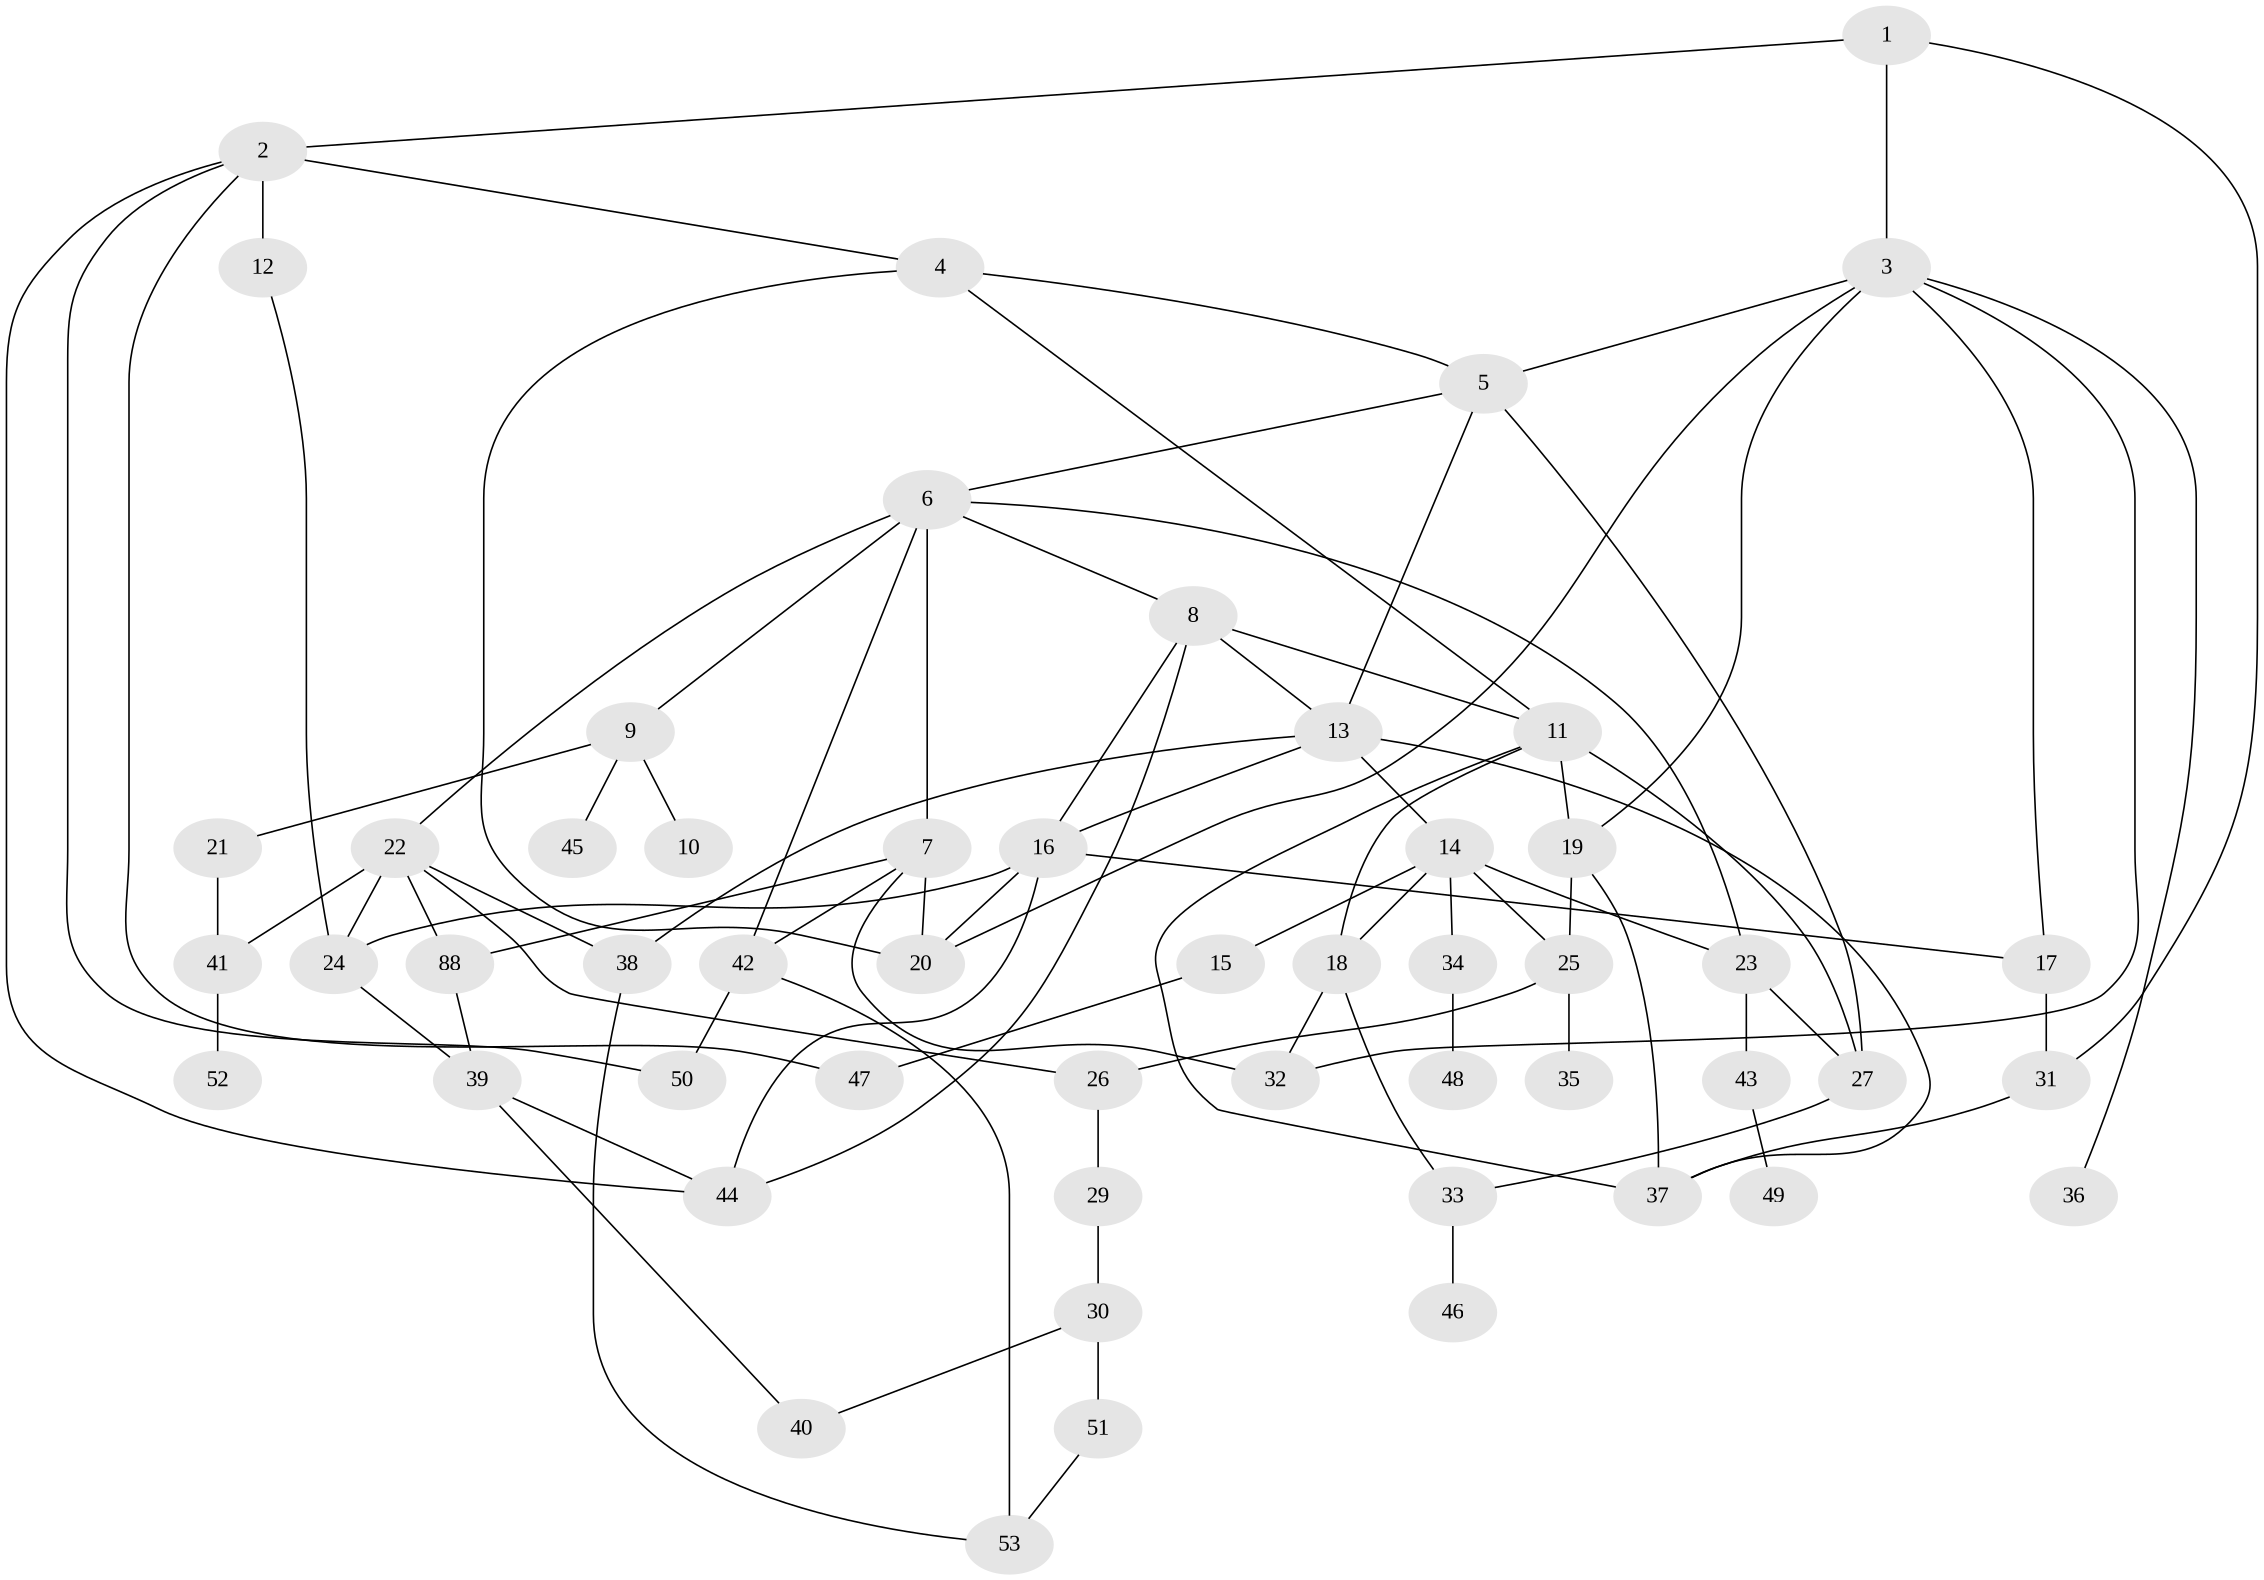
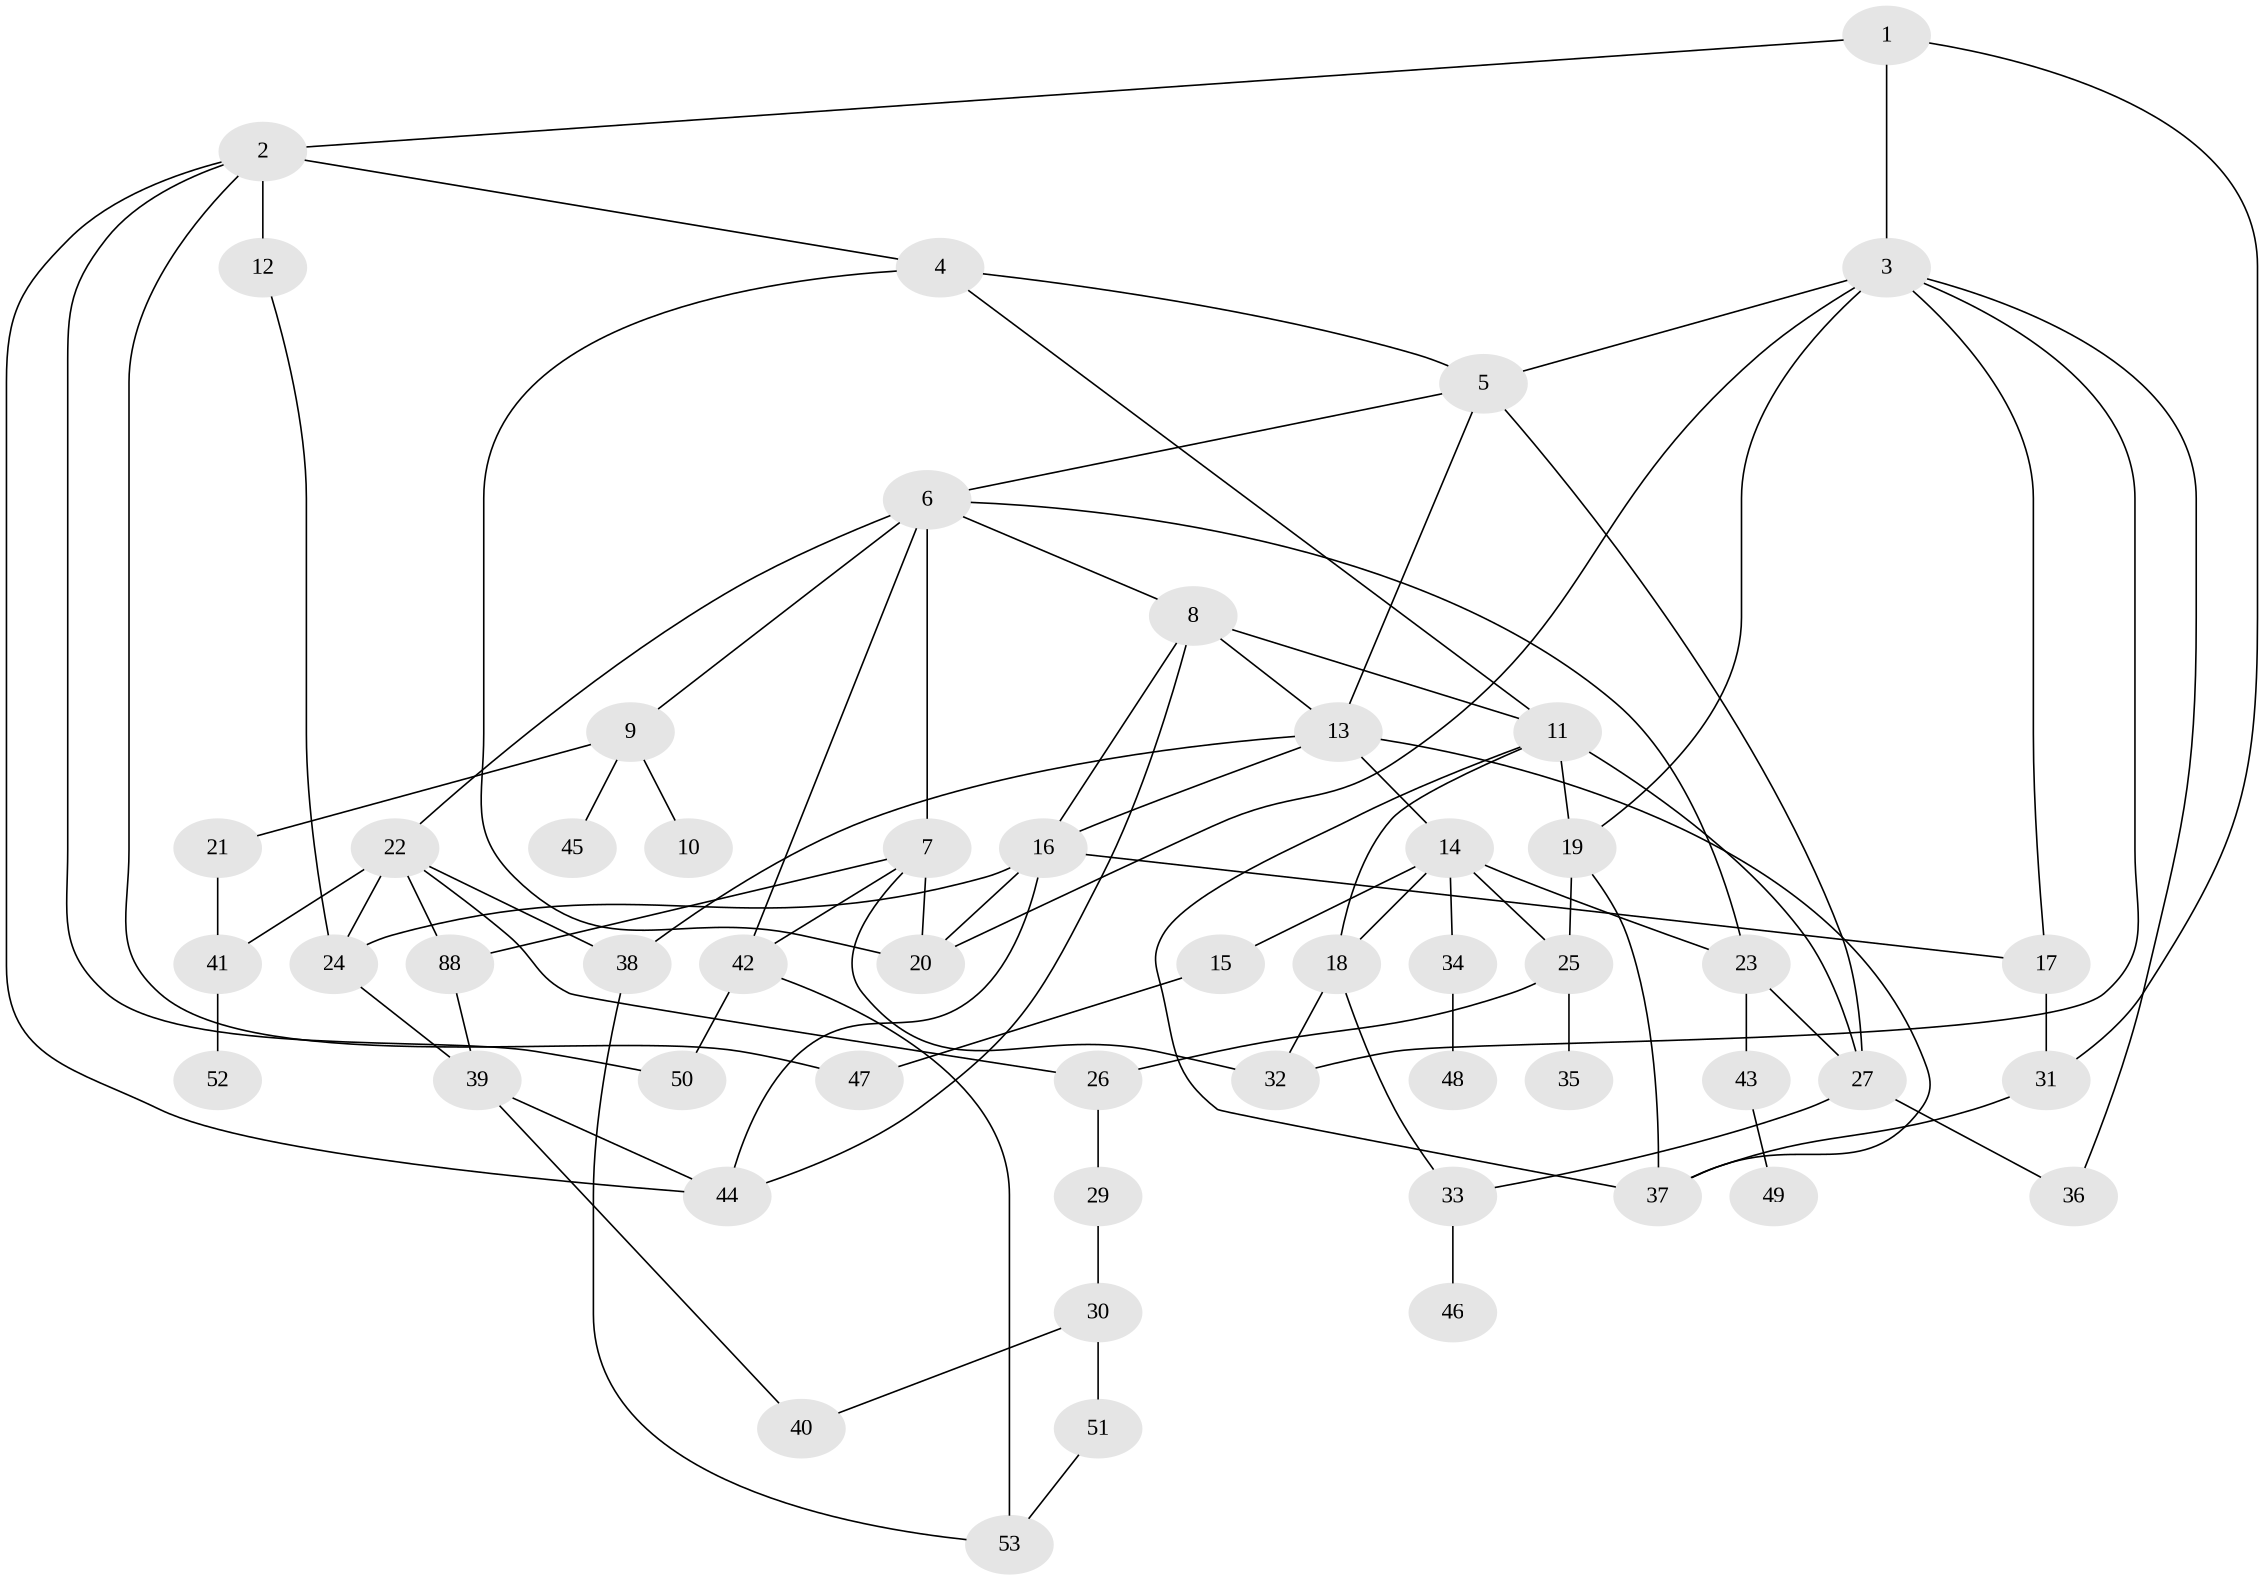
none -> (1968, 1139)
